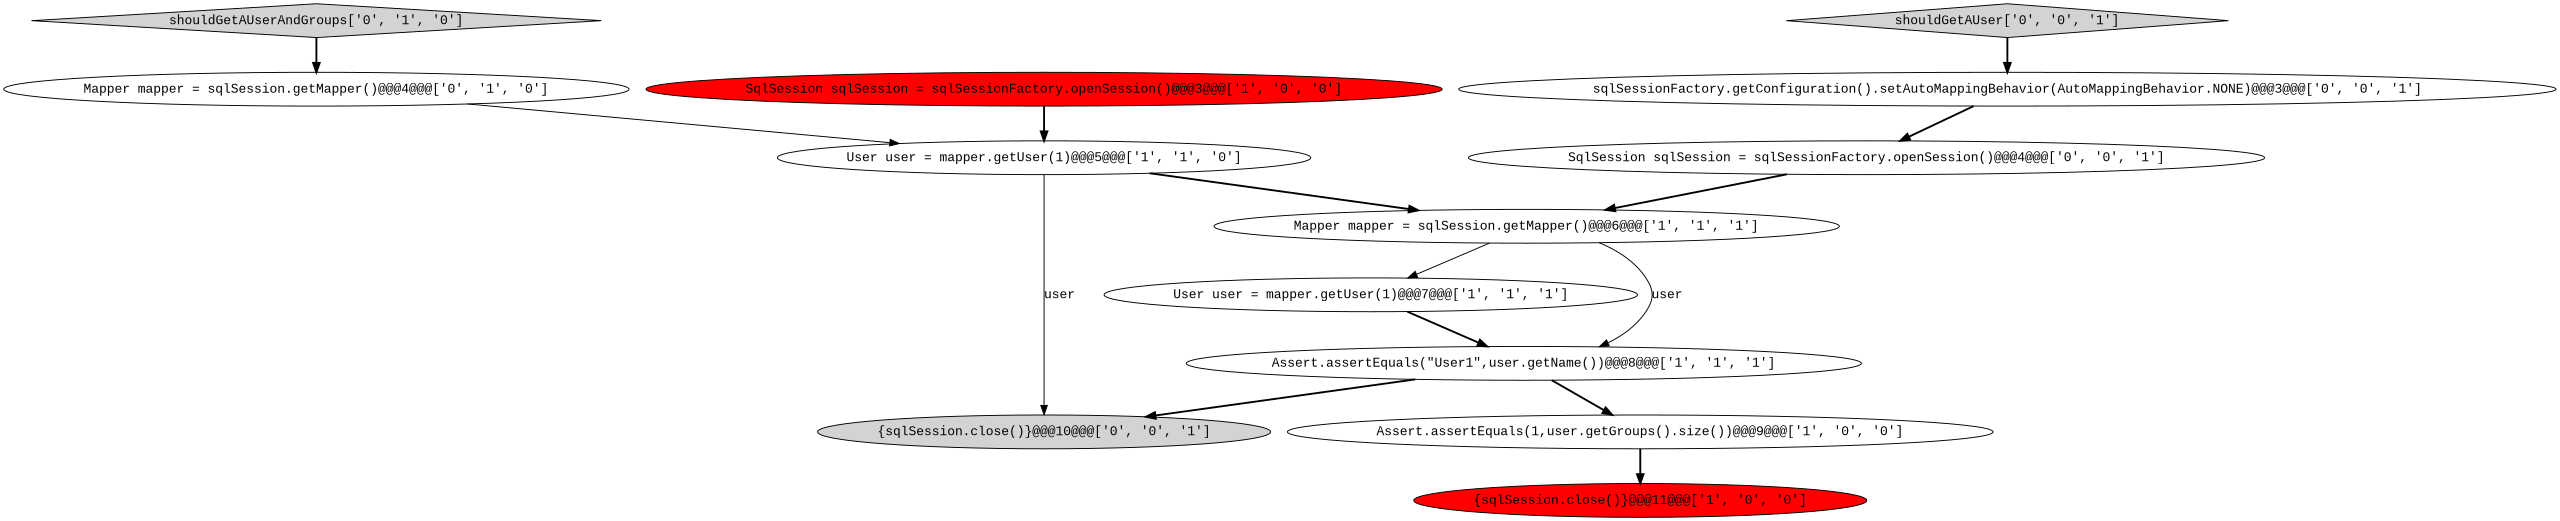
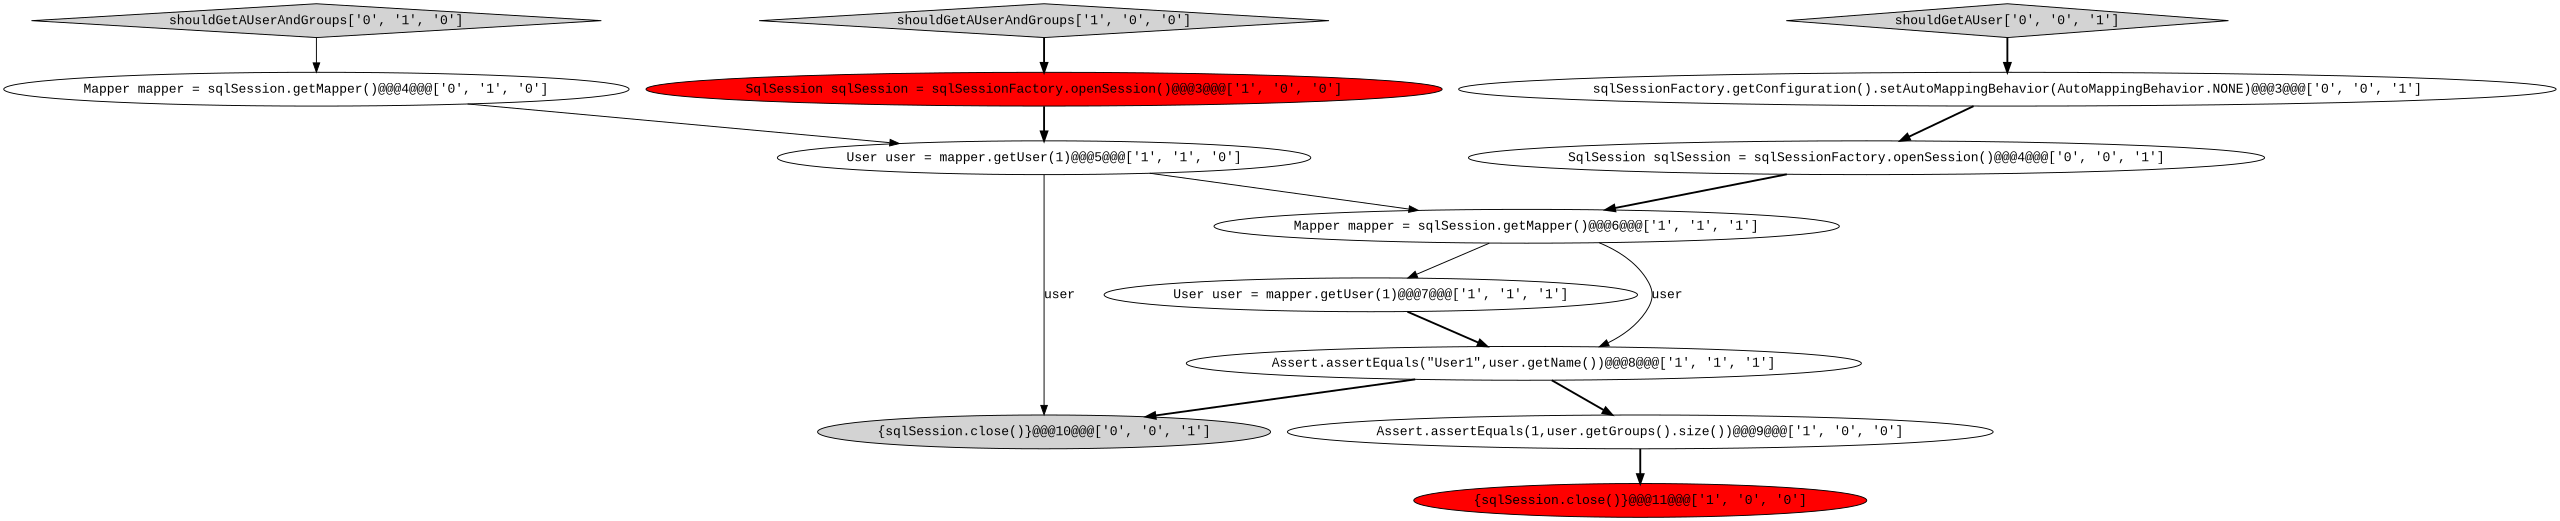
none -> (1044, 21)
(316, 50) -> (316, 50)
(1279, 191) -> (1279, 191)
